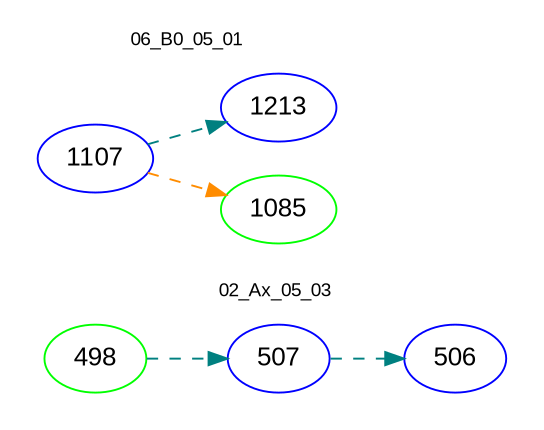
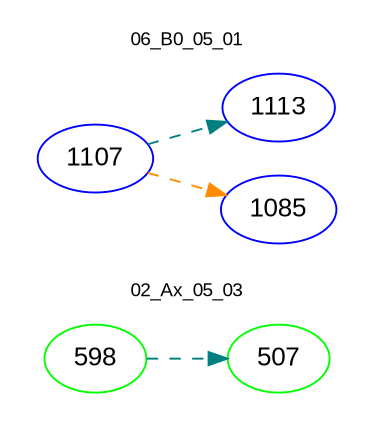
(279, 108) -> (279, 108)
(279, 210) -> (279, 210)
(95, 359) -> (95, 359)
(279, 359) -> (279, 359)
(455, 359) -> none
